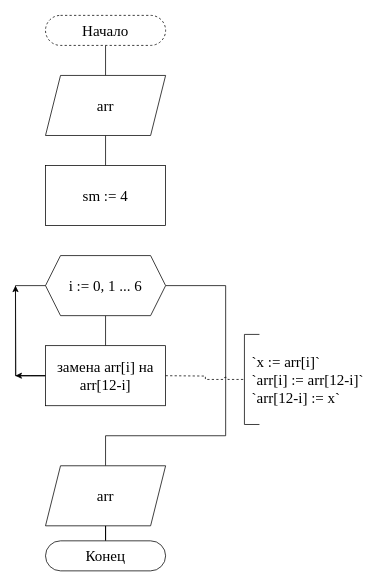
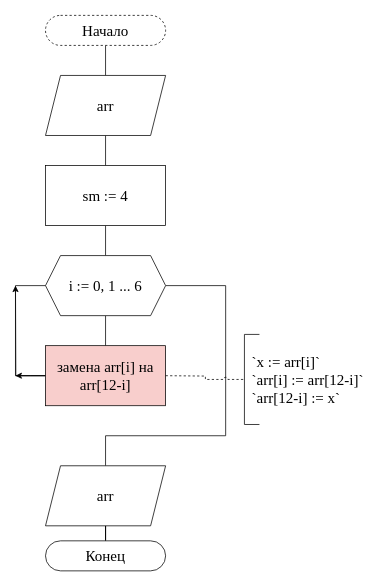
none -> (105, 240)
(105, 375) -> (105, 375)
